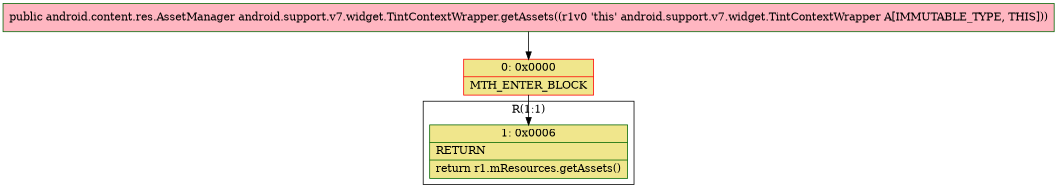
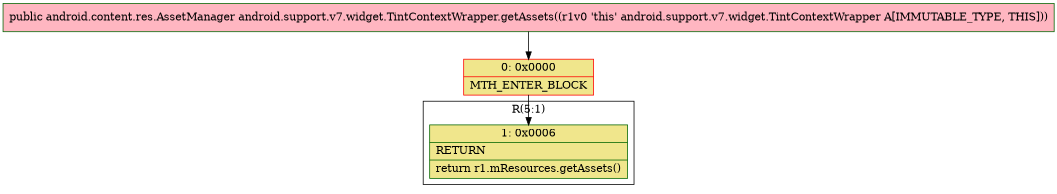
(529, 110) -> (529, 110)
